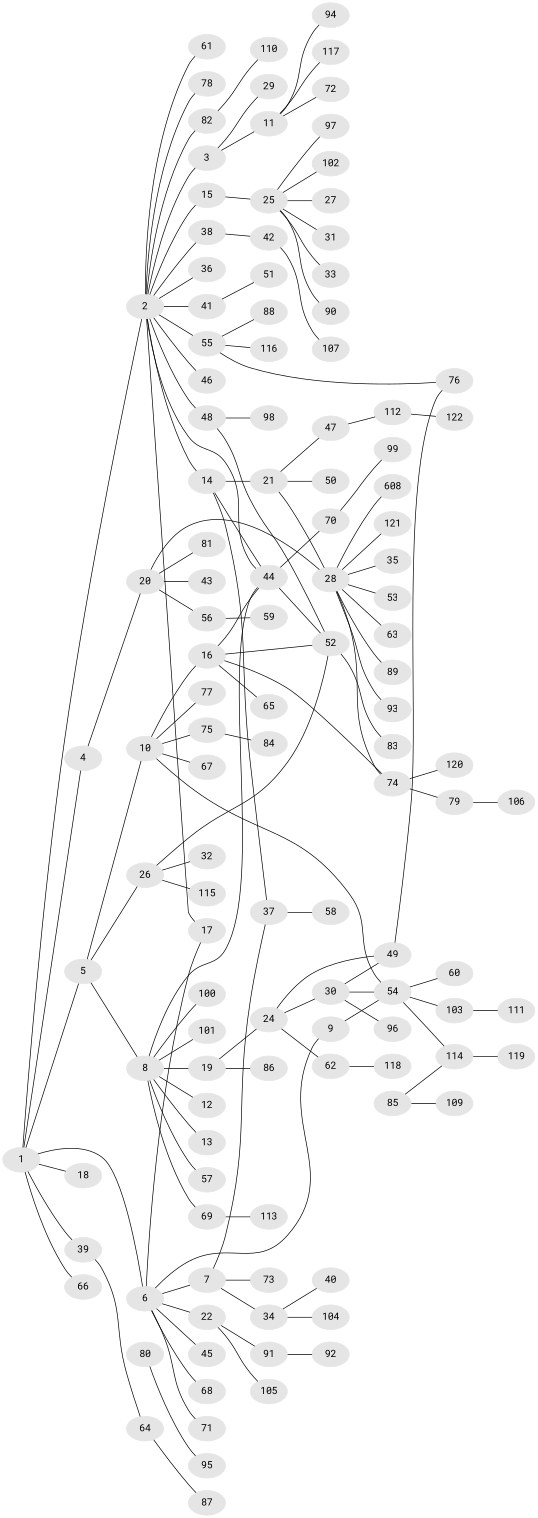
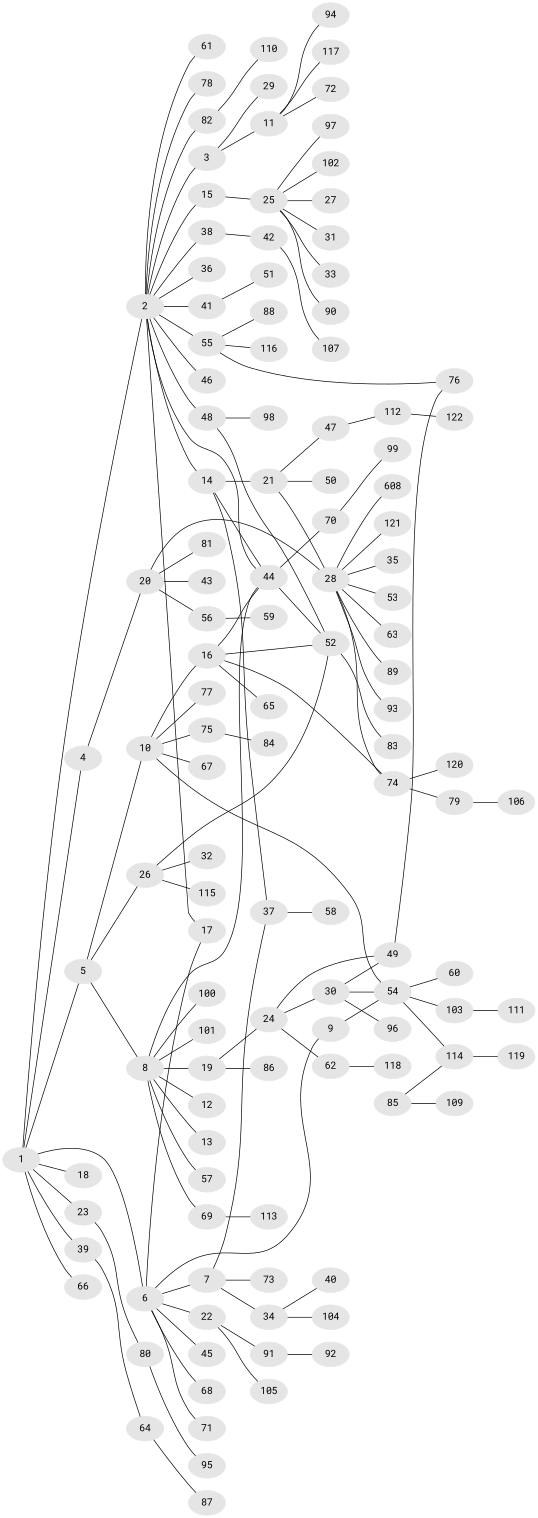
none -> (83, 1213)
